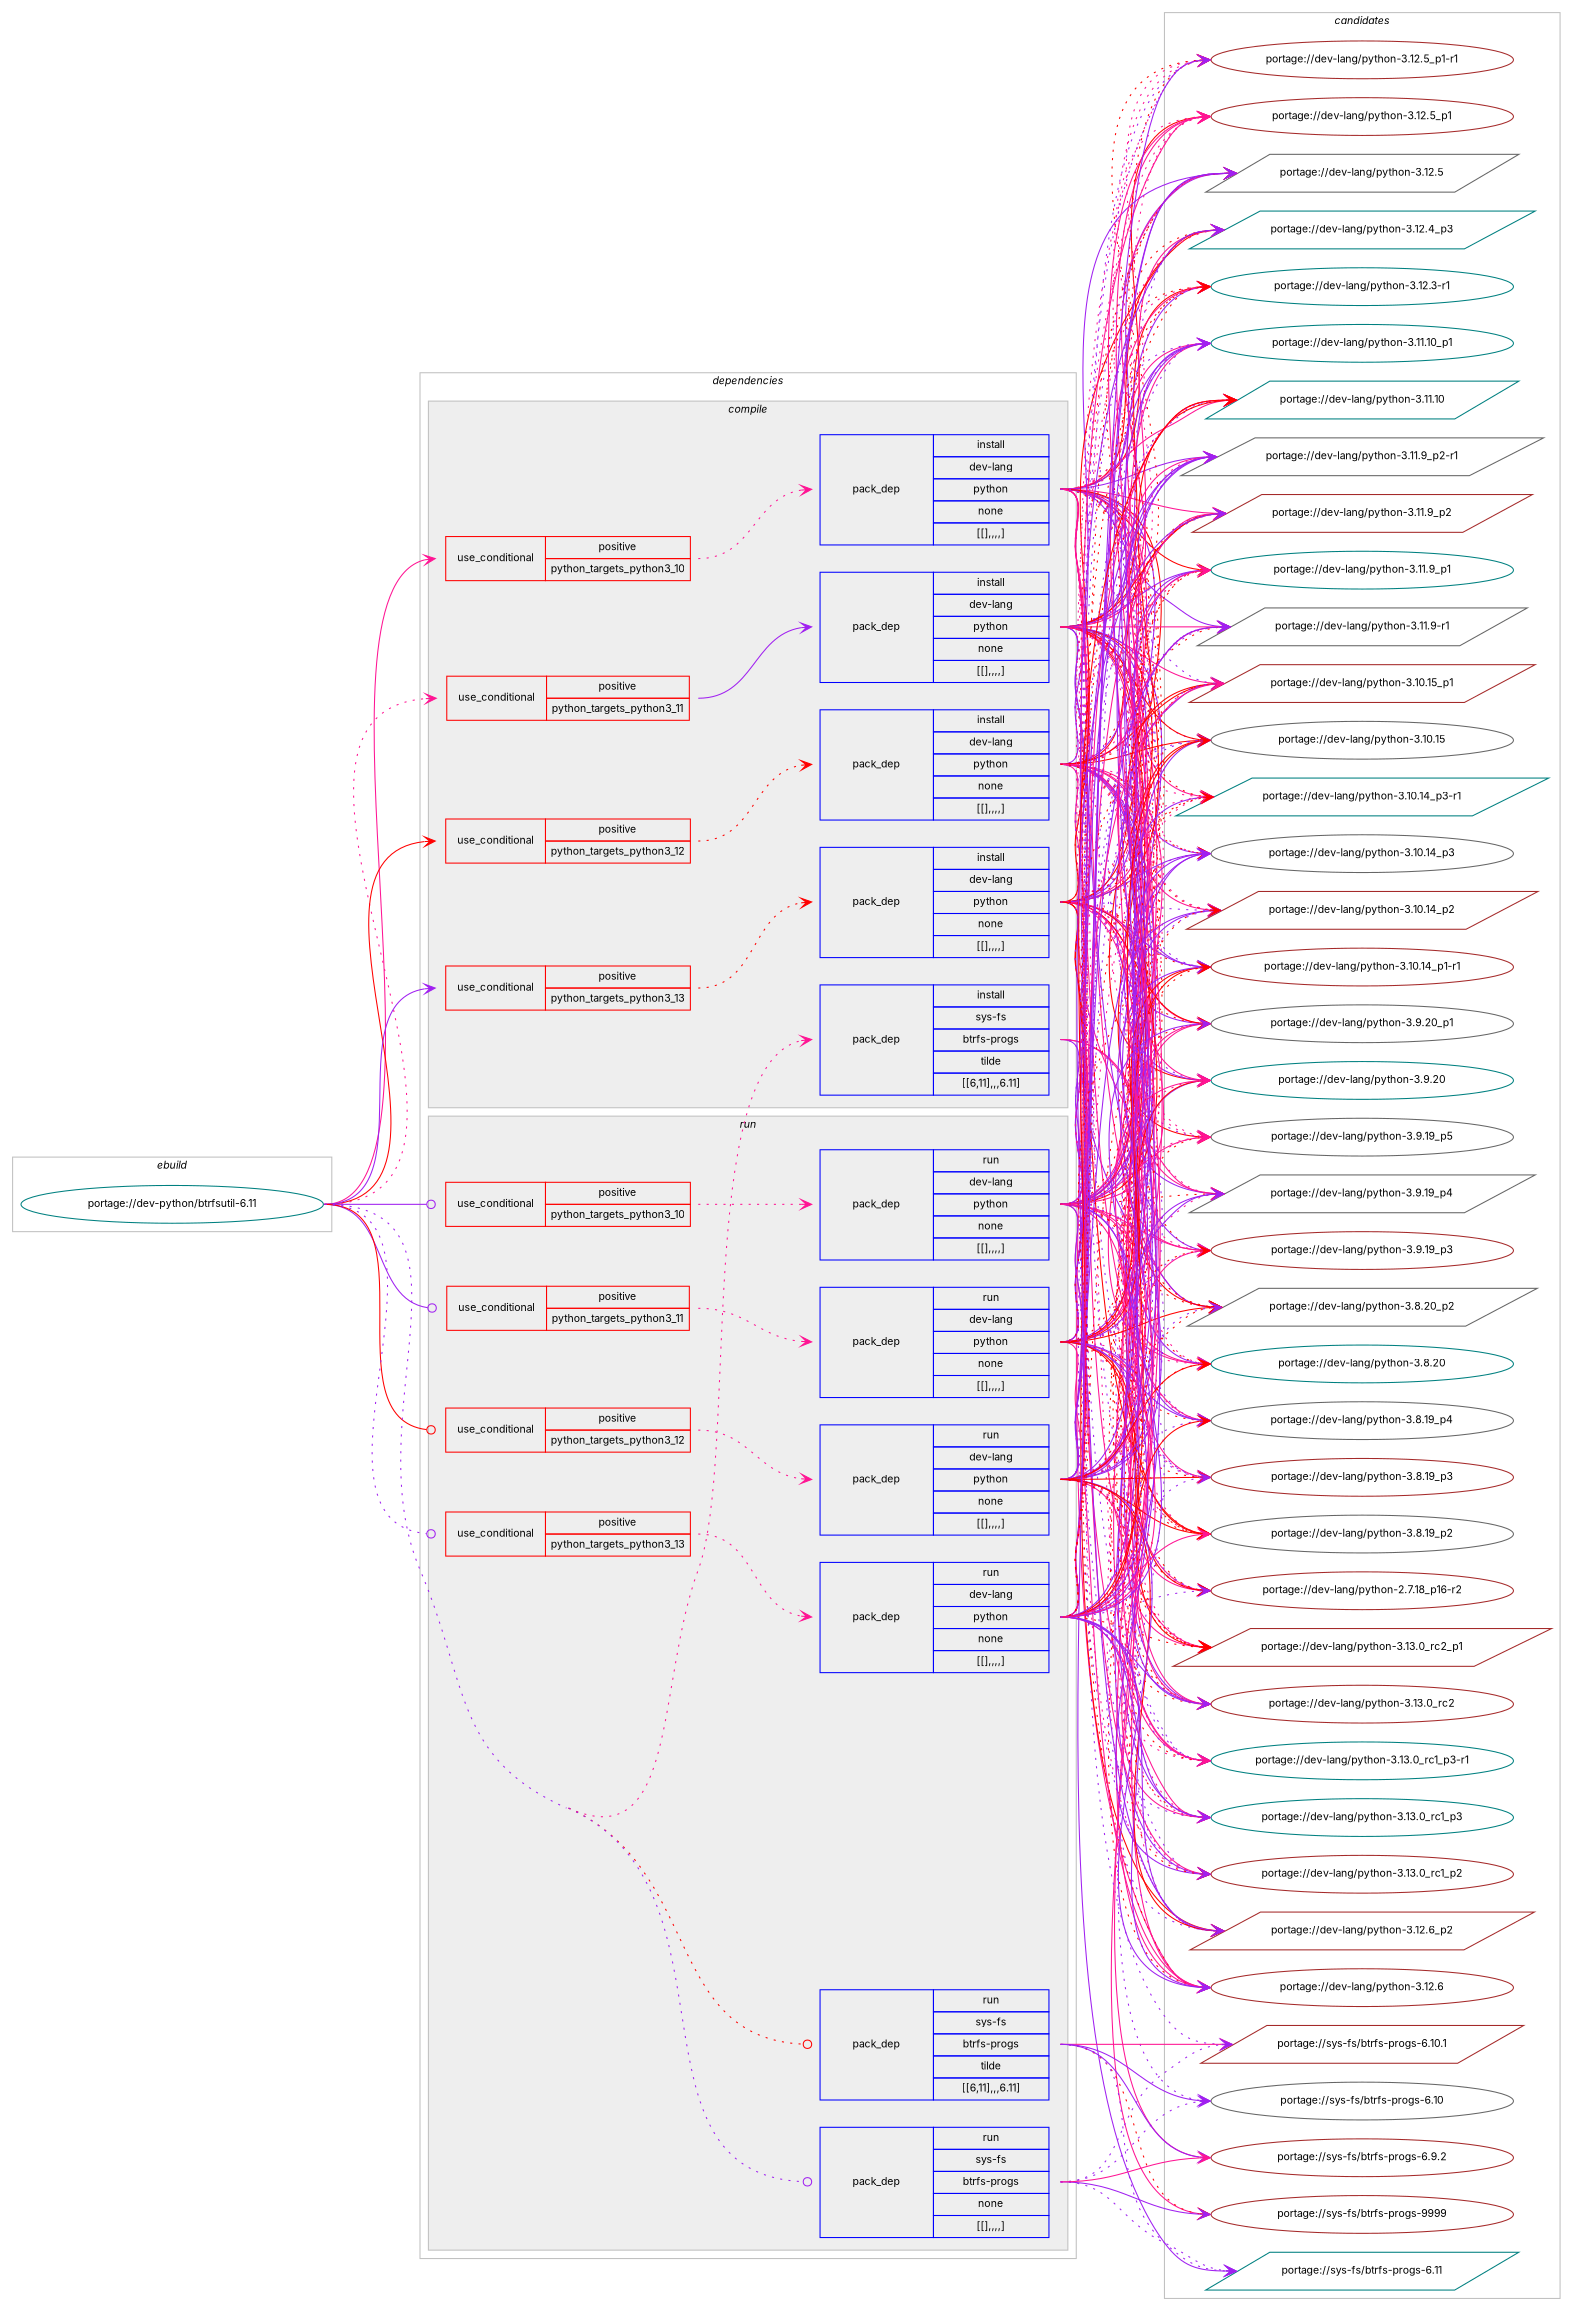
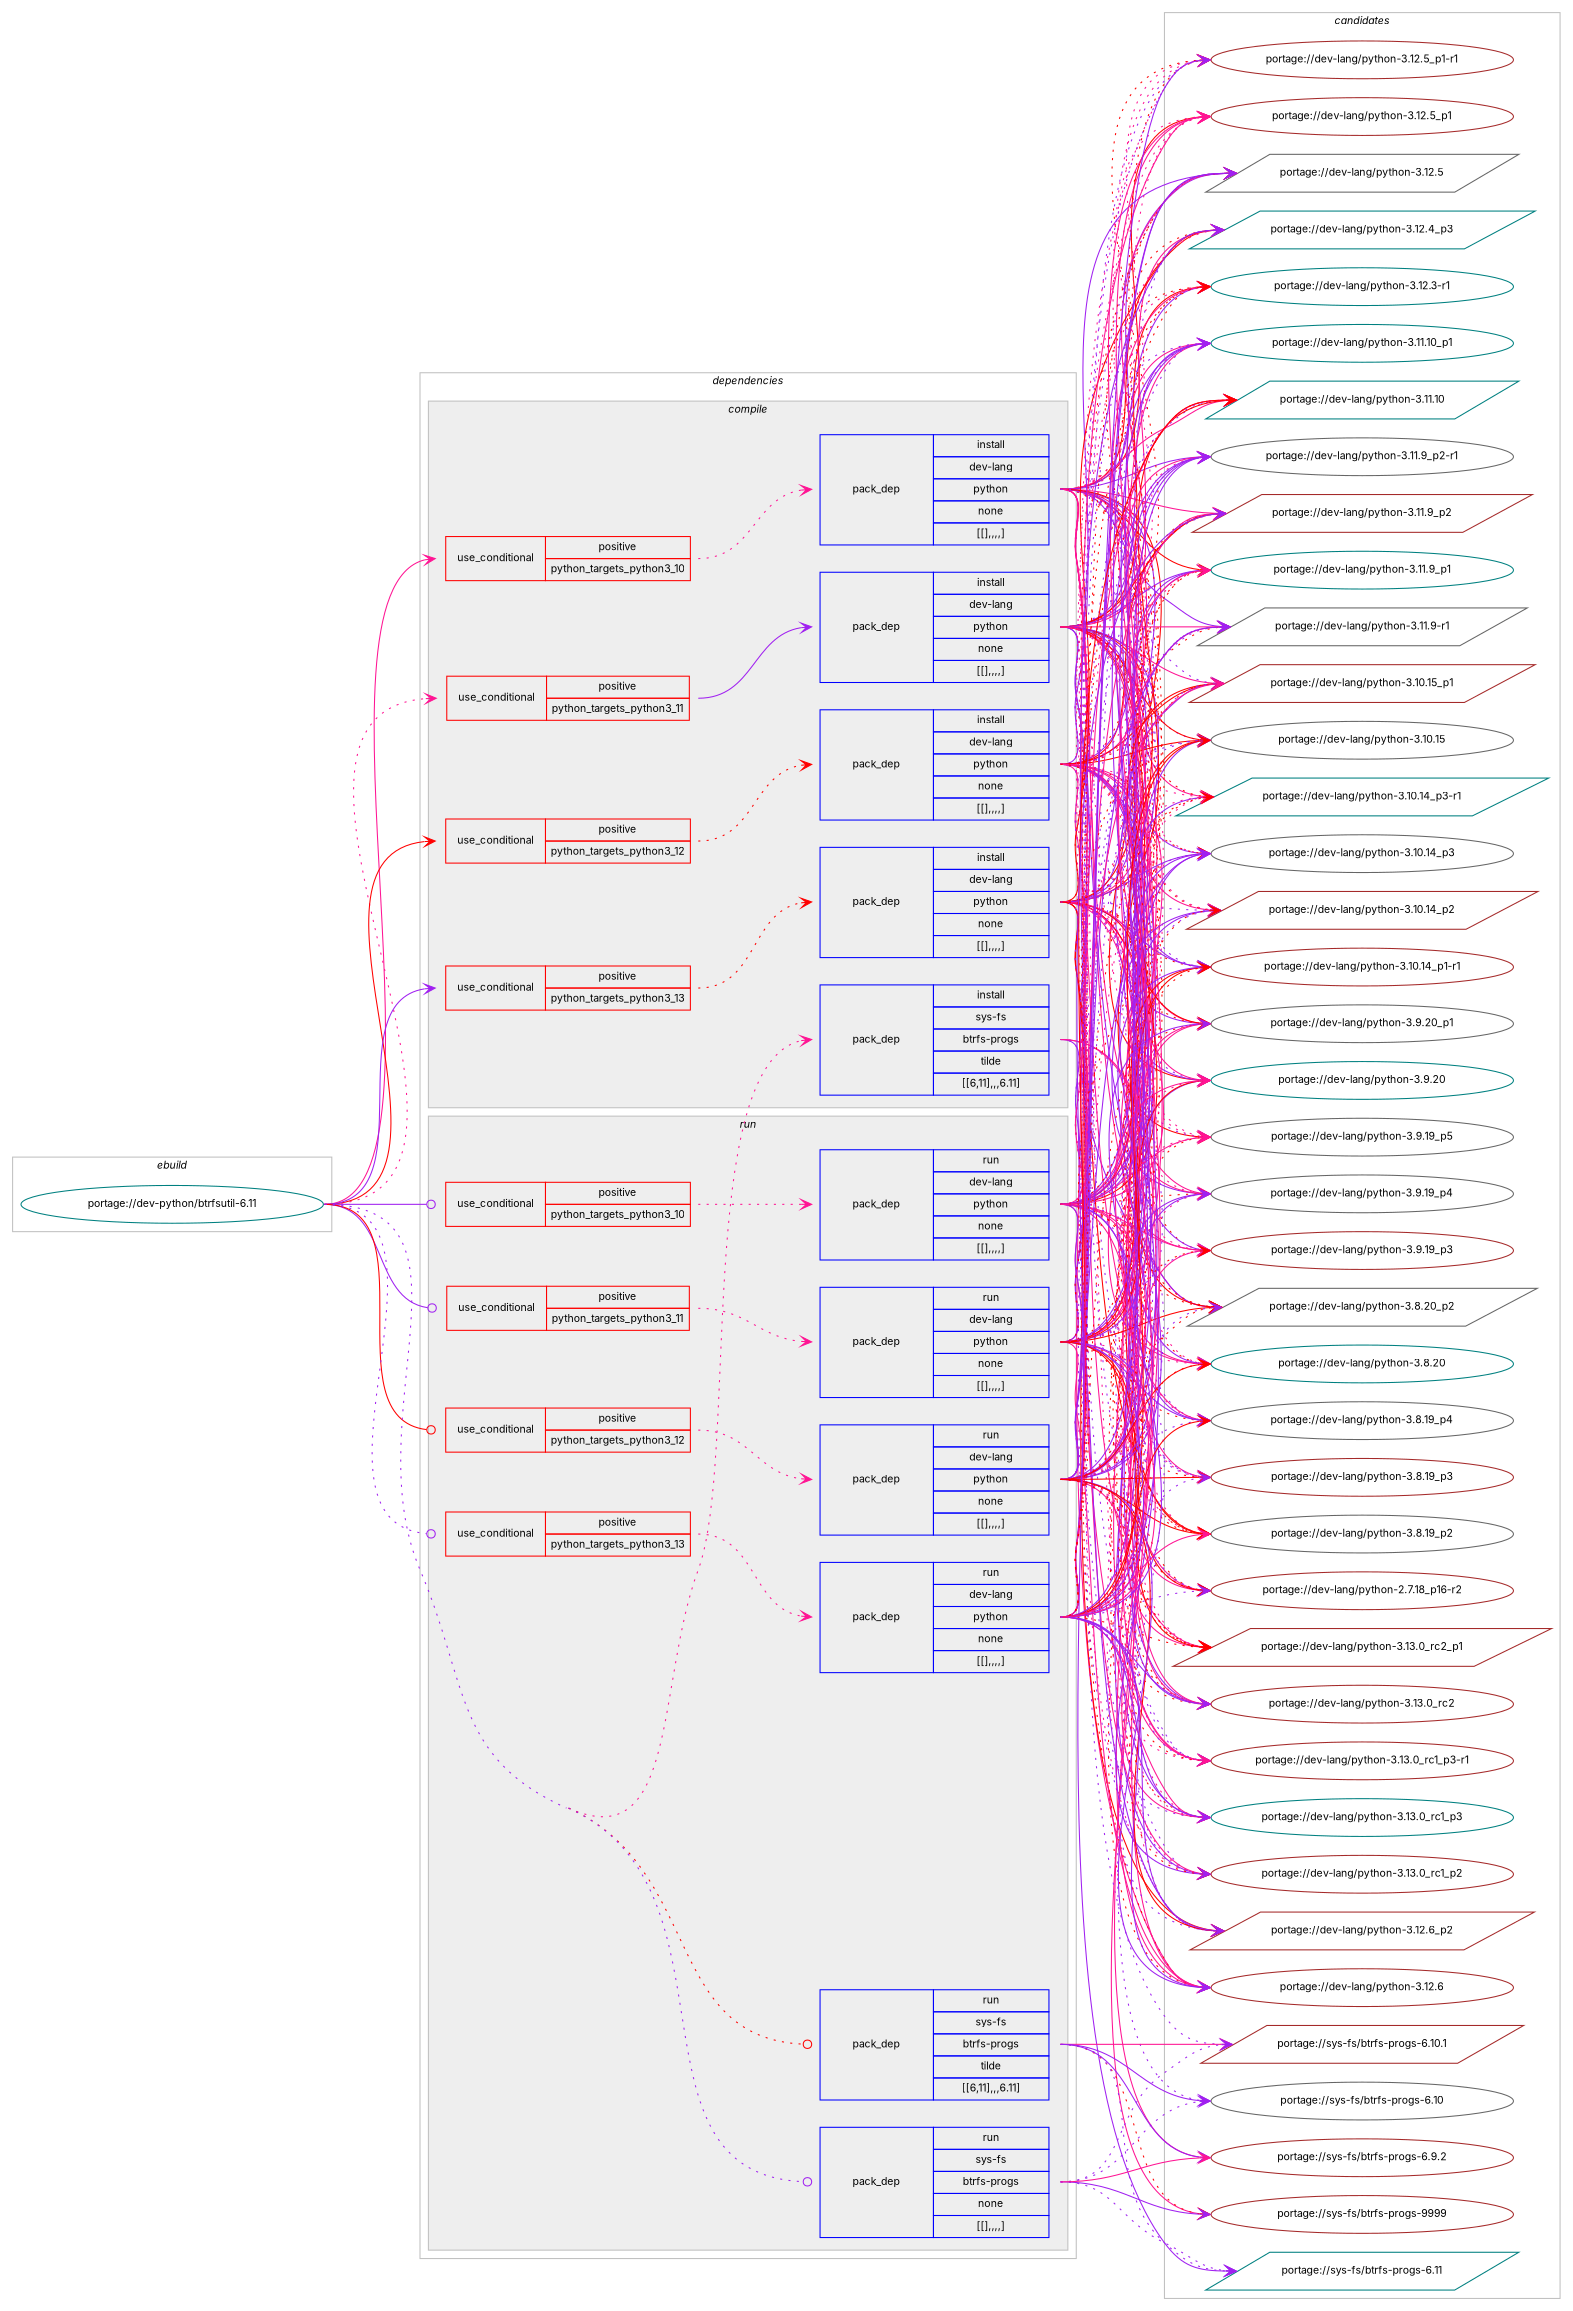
(1362, 457) -> (1362, 457)
(1362, 1194) -> (1362, 1194)
(1362, 1761) -> (1362, 1761)
